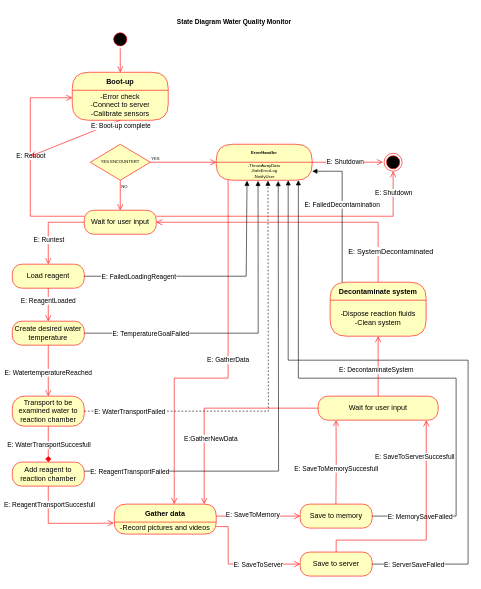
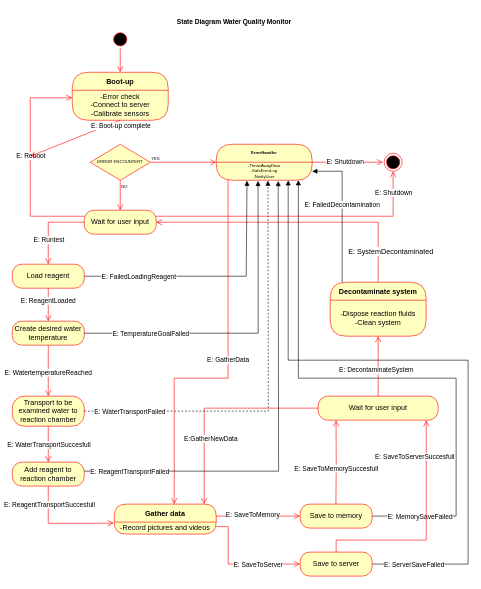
(120, 162) -> (120, 162)
(48, 455) -> (48, 457)
